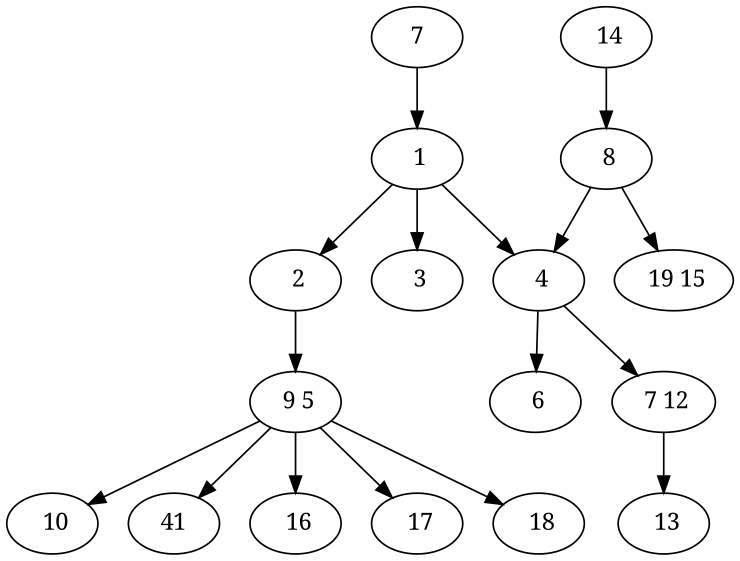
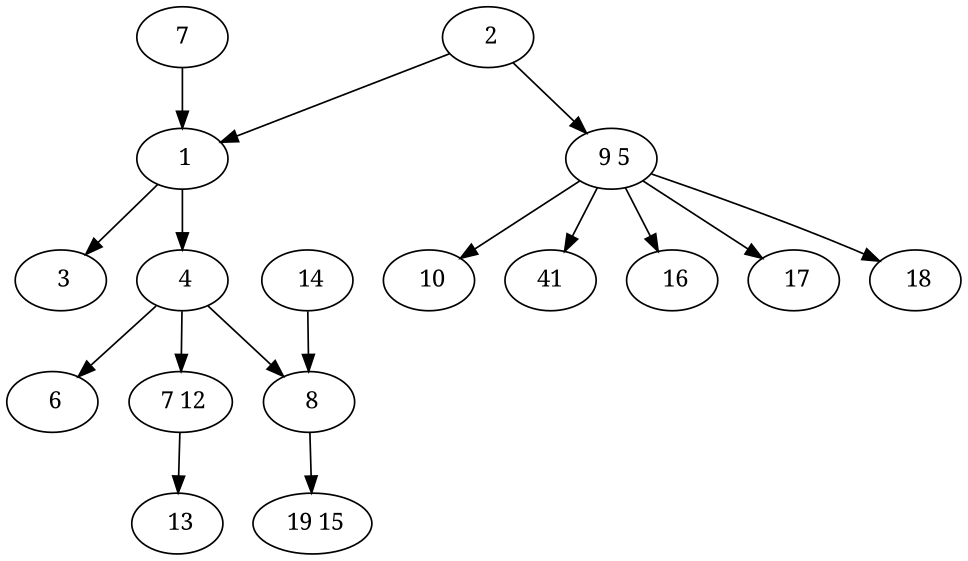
(577, 212) -> (239, 335)
(363, 213) -> (343, 95)
